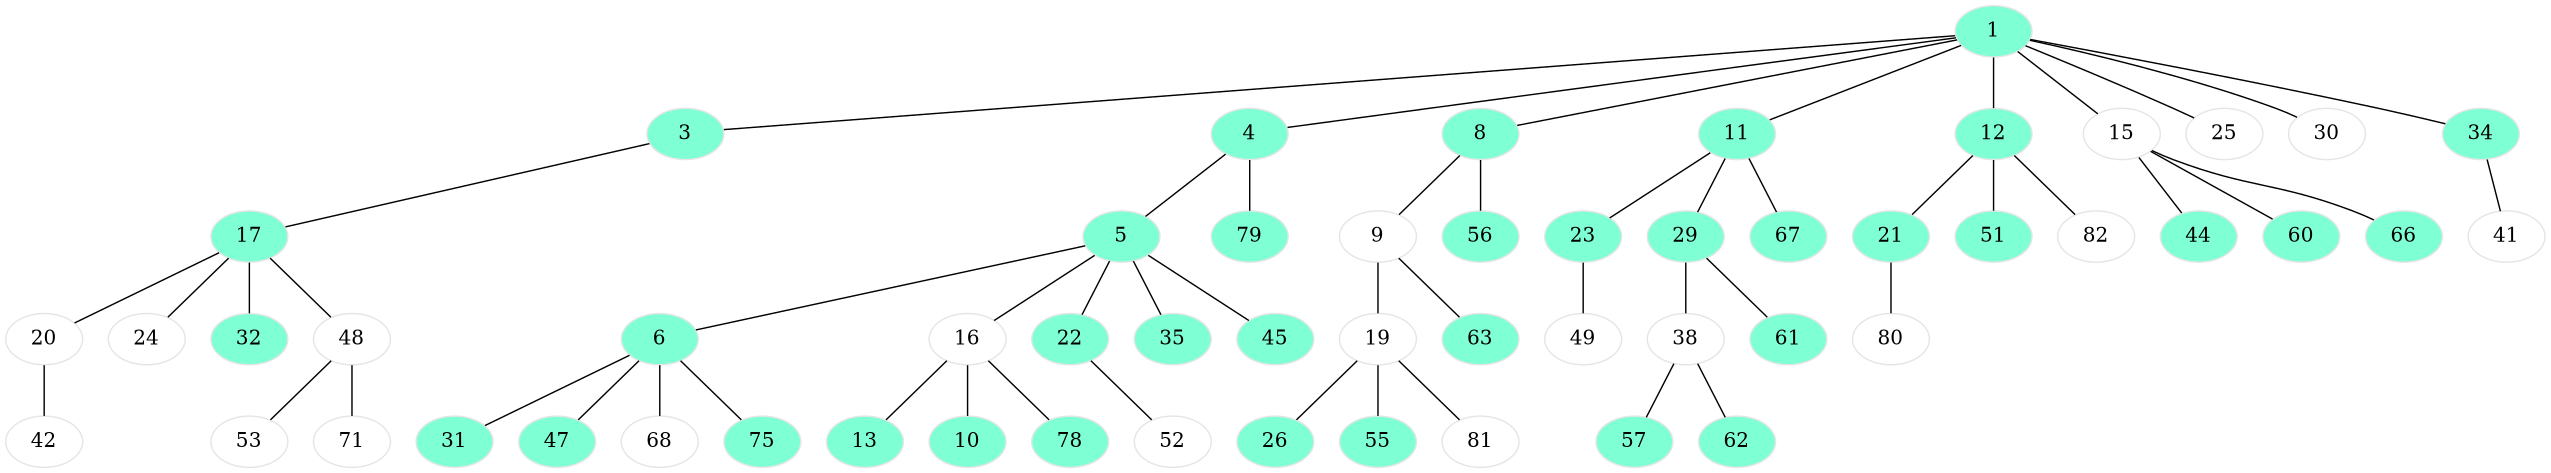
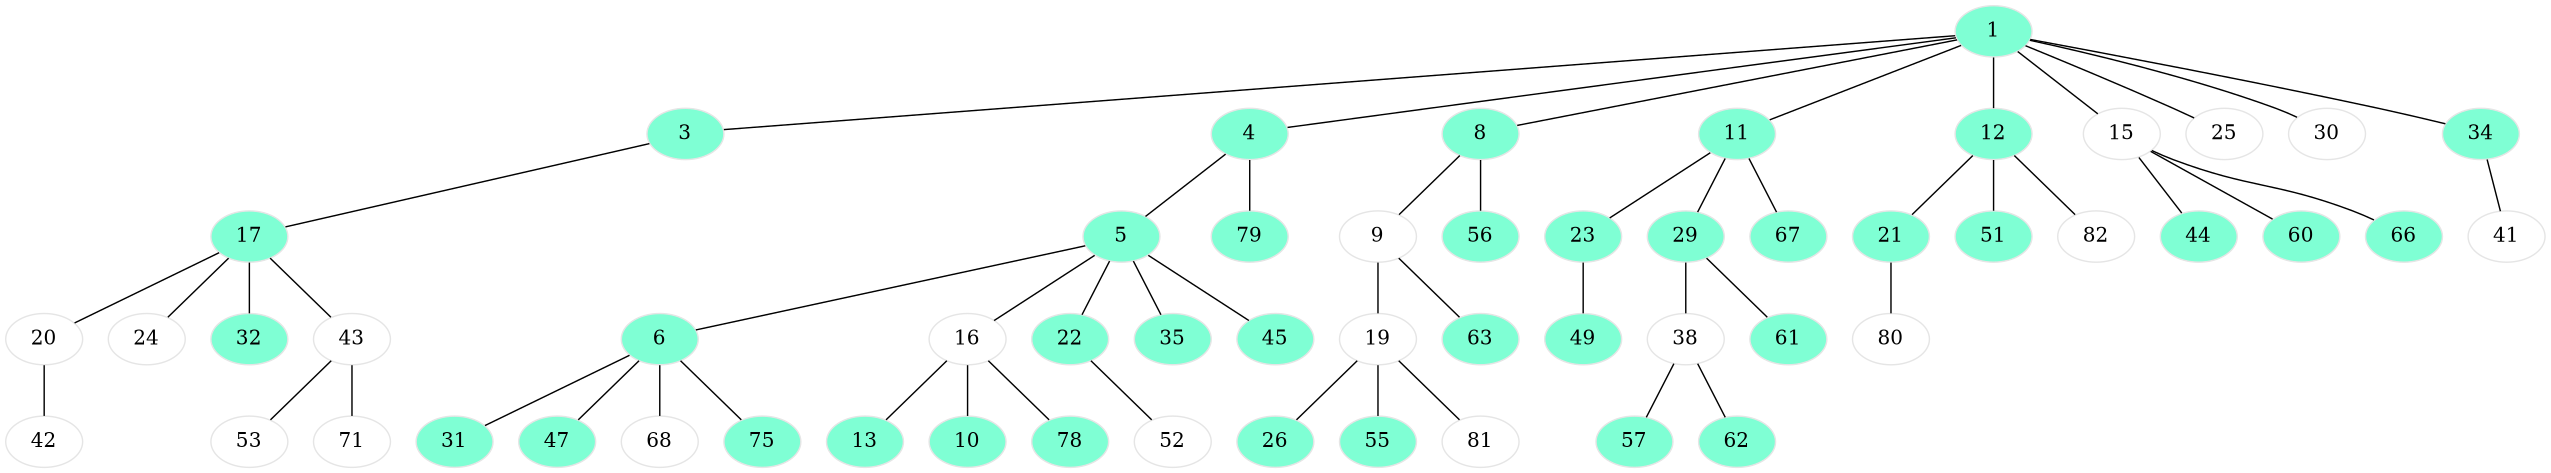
(352, 339) -> (352, 339)
(1583, 339) -> (1583, 339)
